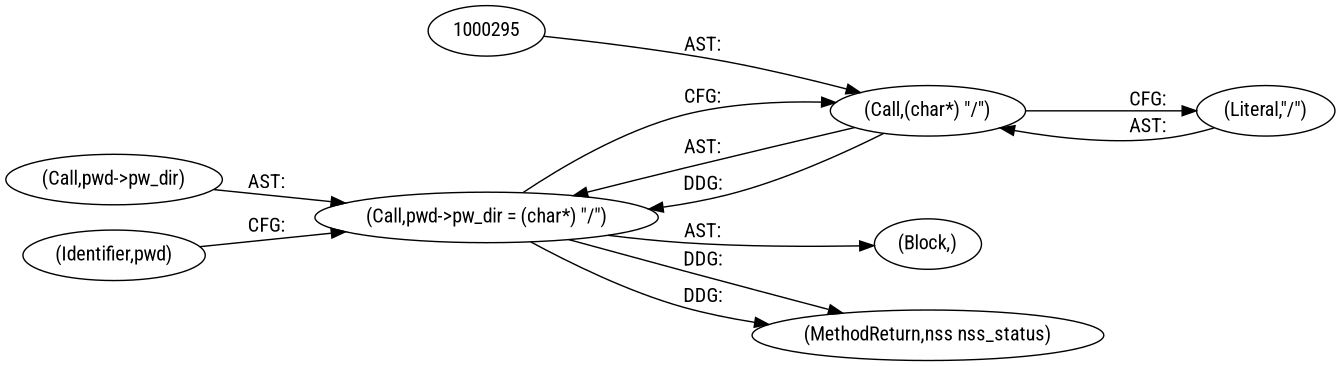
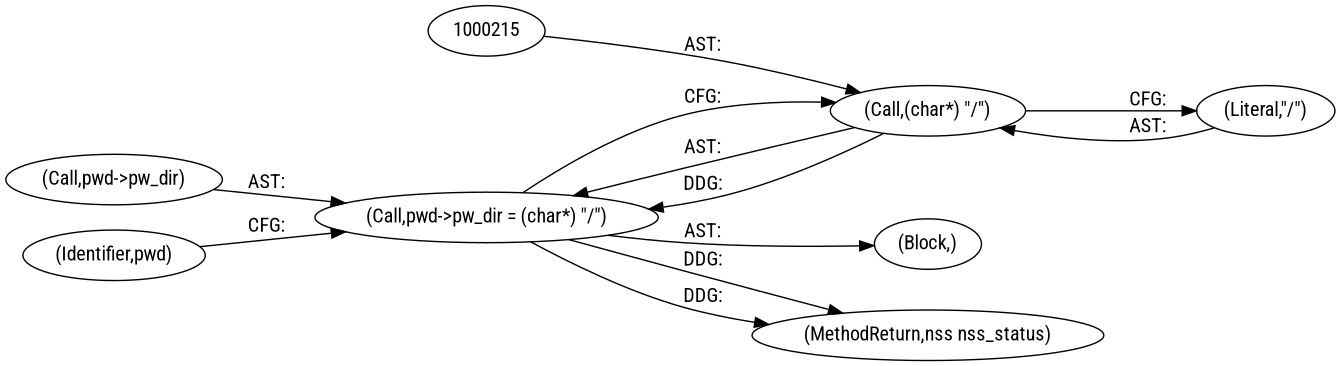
(487, 31) -> (487, 31)
